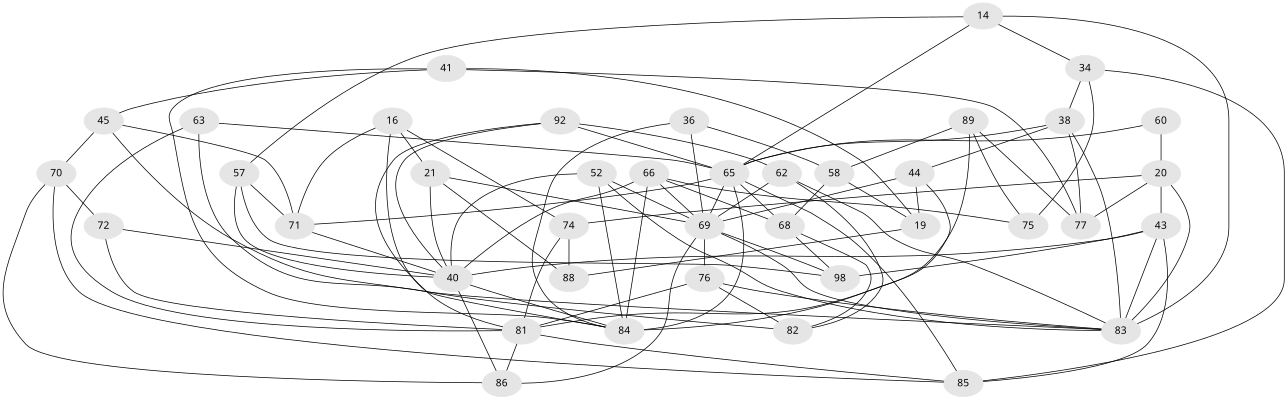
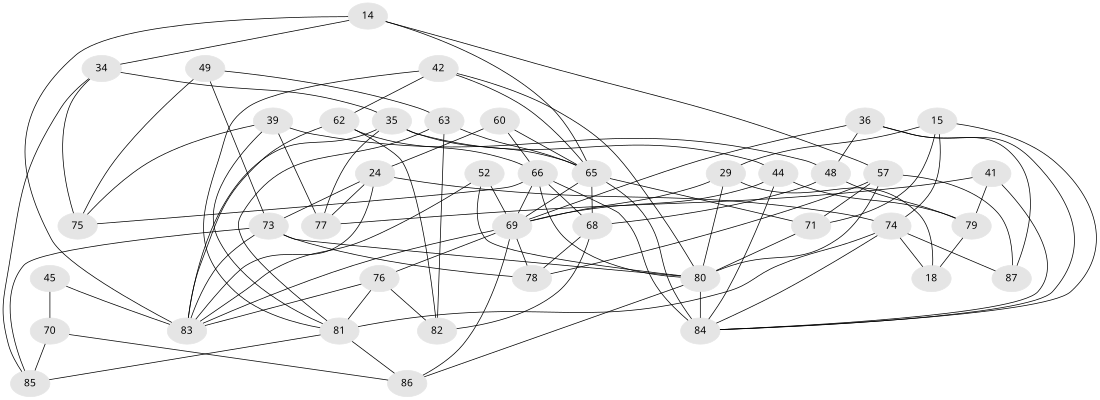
none -> (205, 69)
(272, 83) -> none
(393, 121) -> (937, 121)
(560, 121) -> (439, 69)
(969, 121) -> (273, 121)
(1065, 121) -> (392, 121)
none -> (513, 140)
(224, 147) -> none
(430, 174) -> (726, 174)
(834, 174) -> (831, 174)
(1161, 174) -> (375, 174)
(743, 200) -> (473, 151)
(104, 226) -> none
(920, 226) -> (972, 226)
(1161, 226) -> (269, 226)
(864, 251) -> none
(611, 252) -> (798, 282)
(453, 279) -> (700, 279)
(569, 279) -> (931, 279)
(840, 279) -> (532, 279)
none -> (1012, 279)
